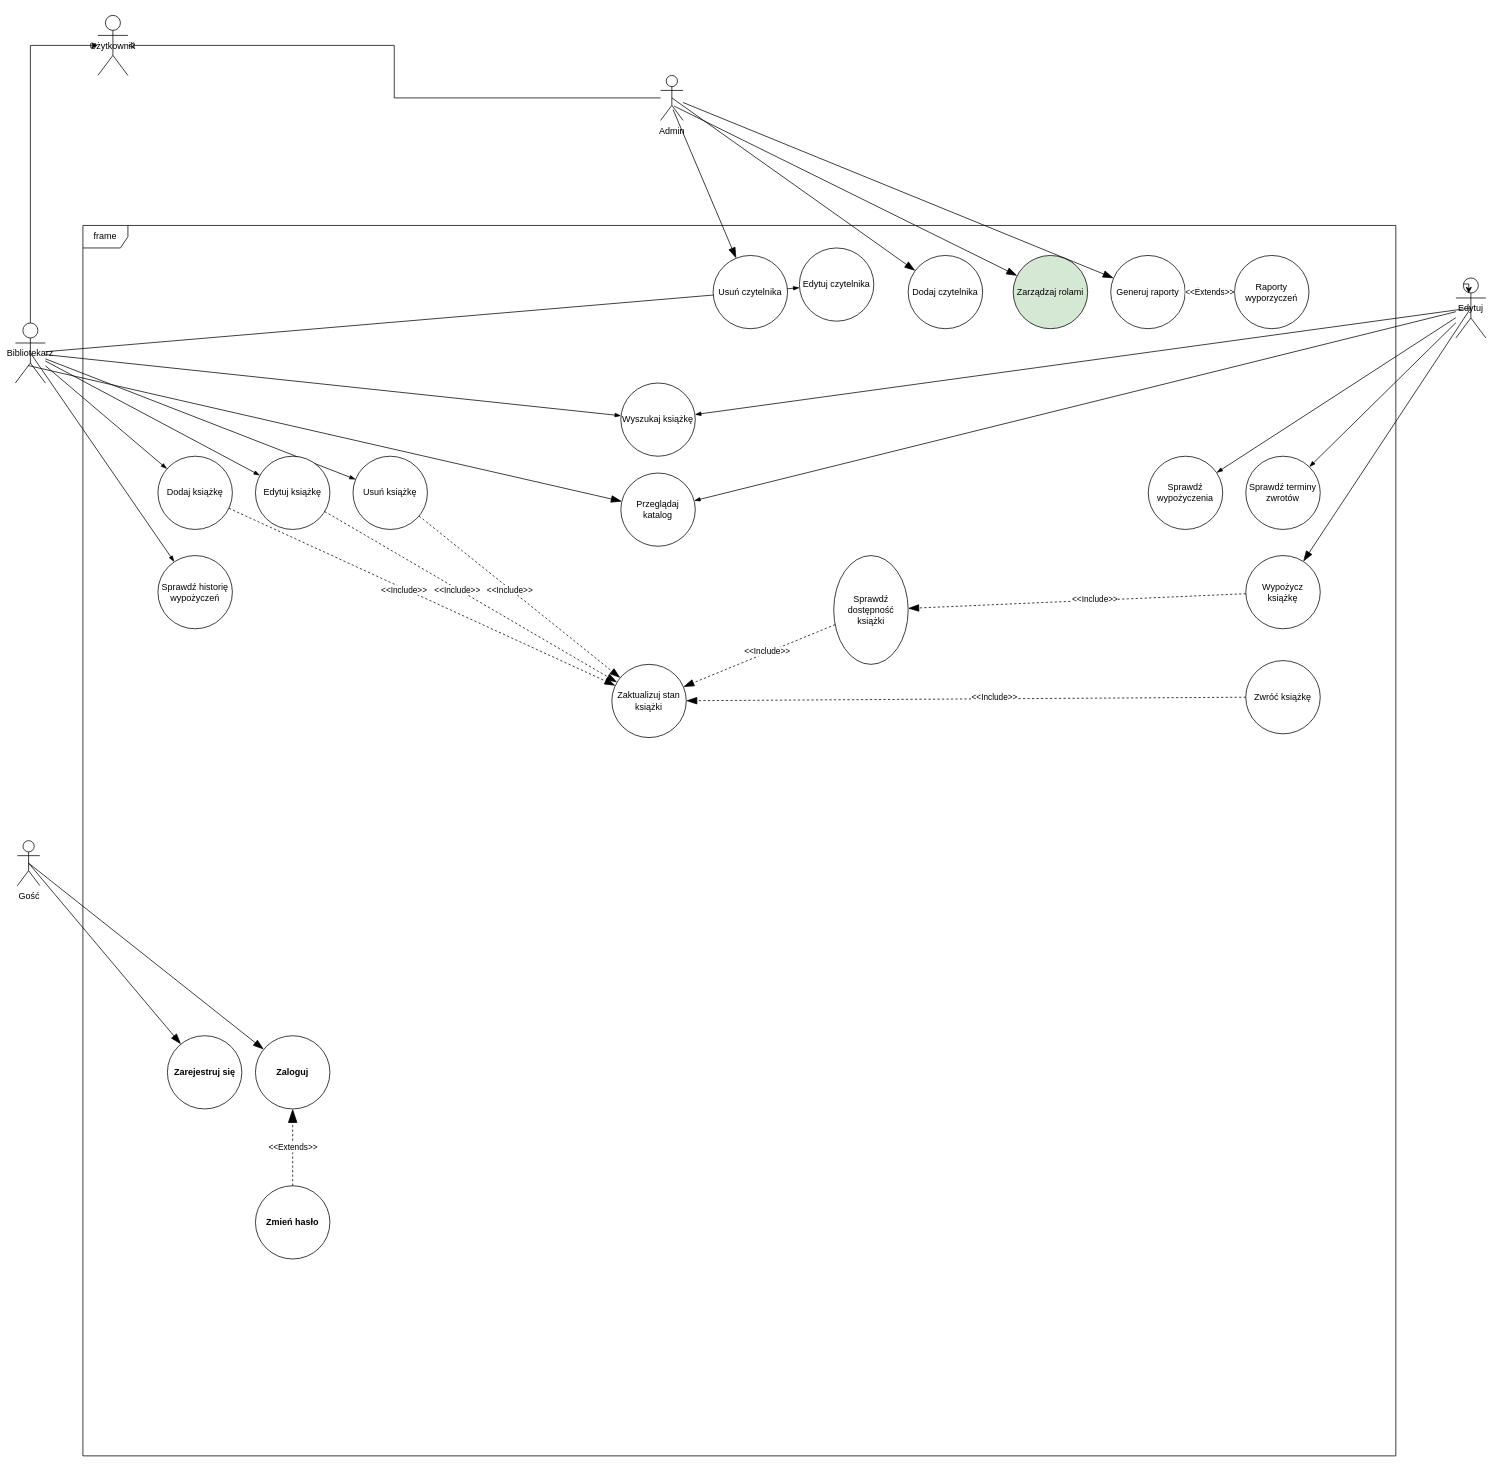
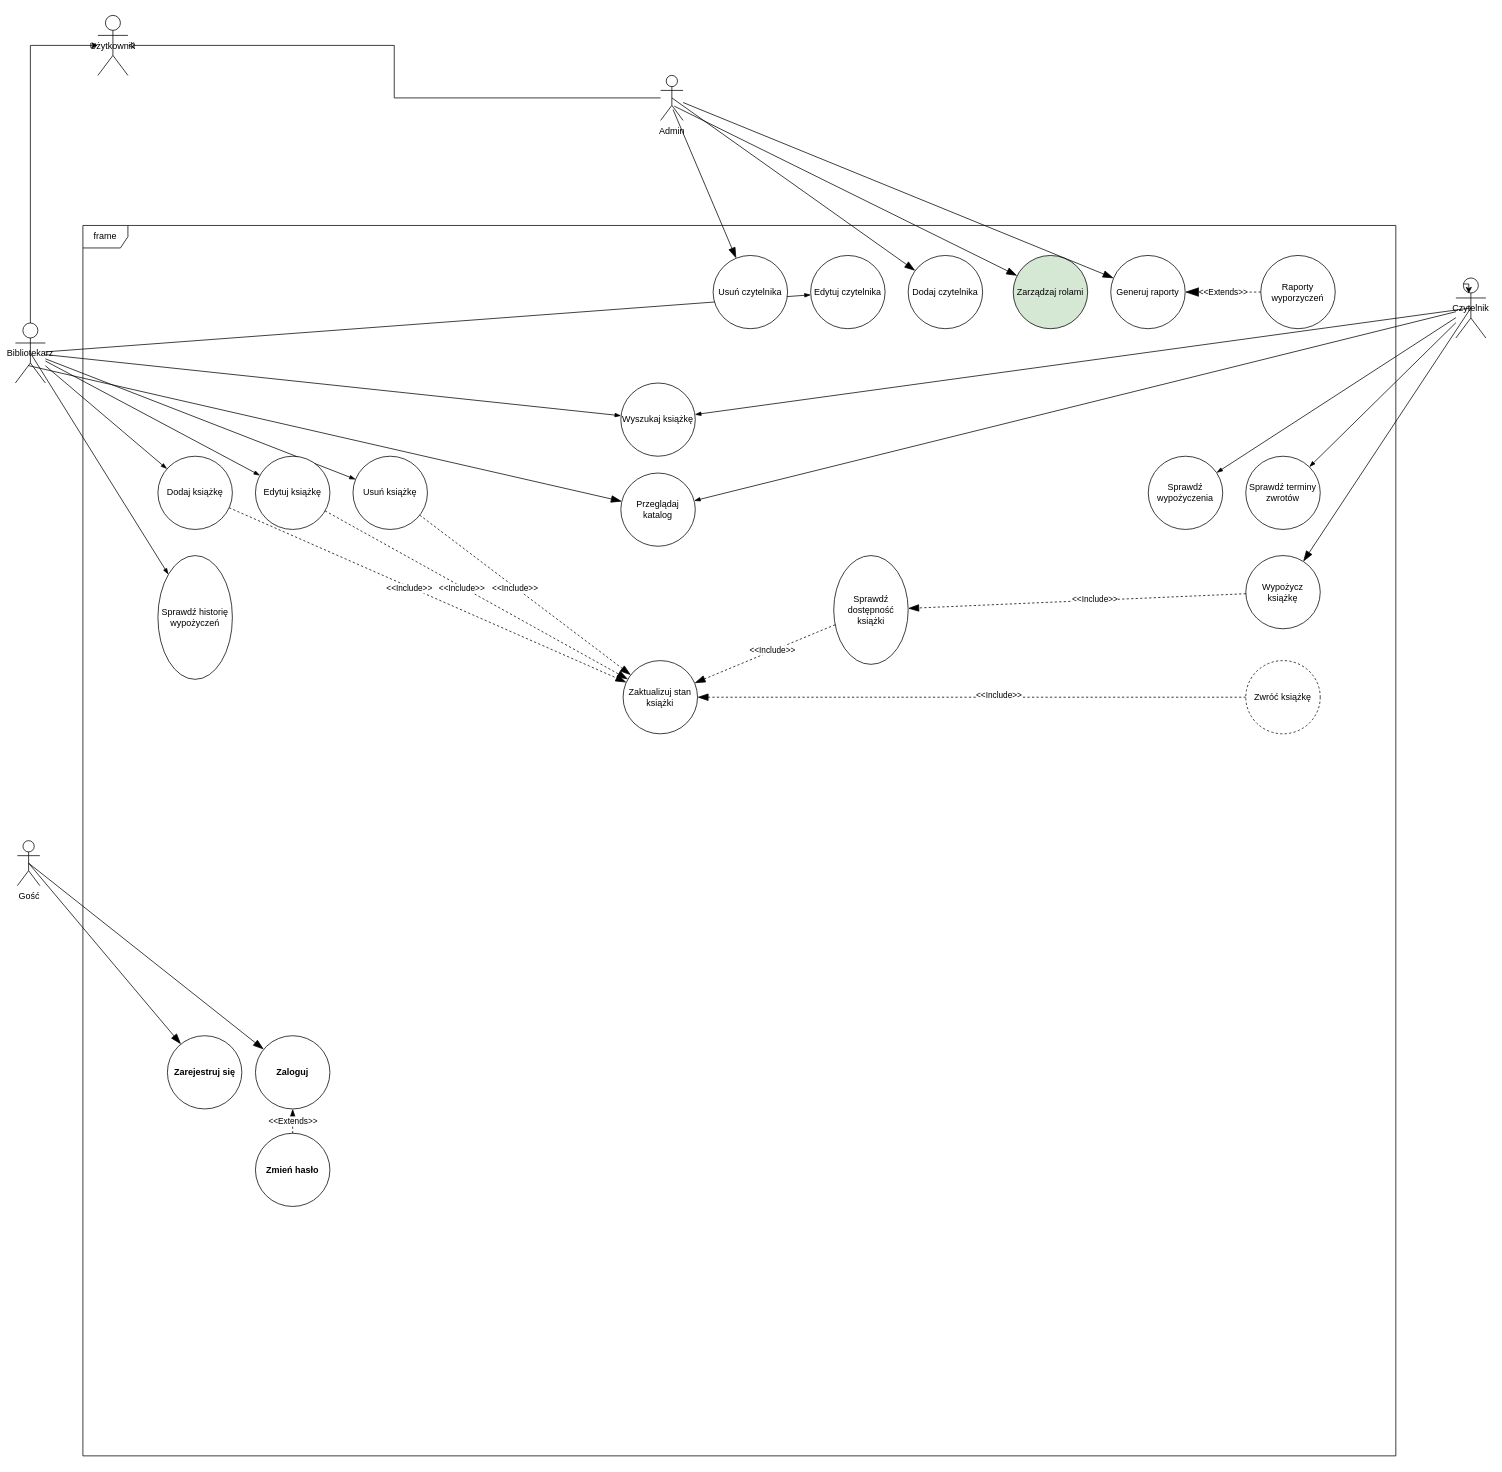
(836, 284) -> (848, 292)
(1271, 292) -> (1298, 292)
(1470, 308) -> (1470, 308)
(195, 592) -> (195, 617)
(1283, 697) -> (1283, 697)
(649, 701) -> (660, 697)
(293, 1222) -> (293, 1169)
